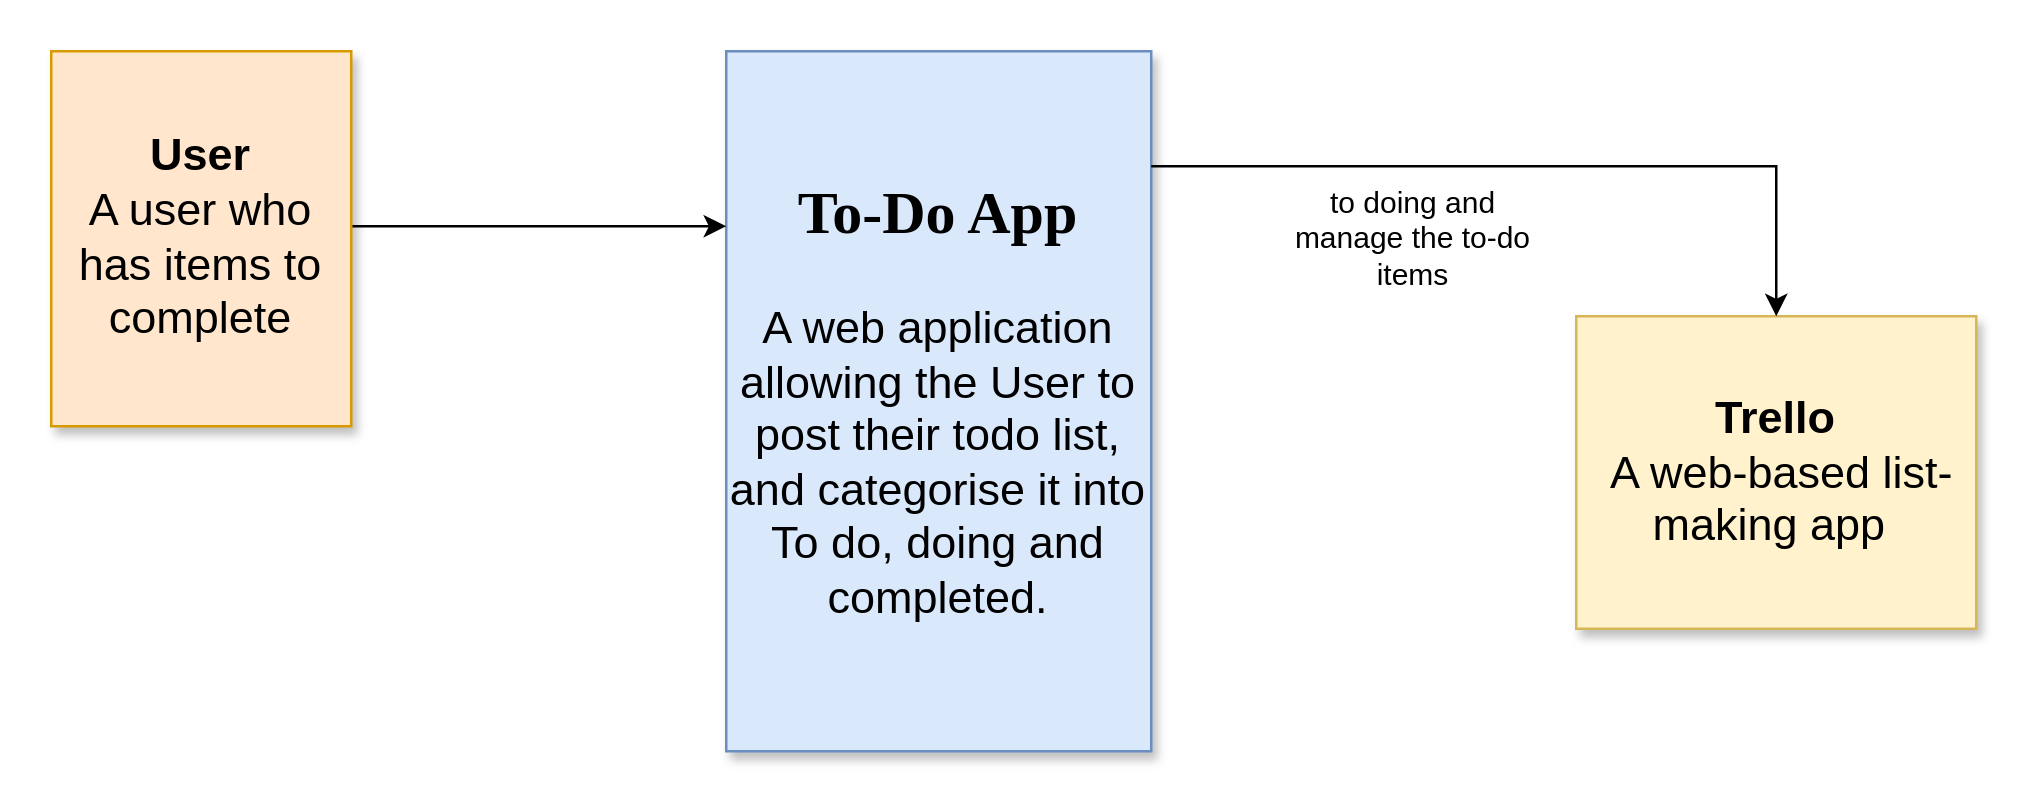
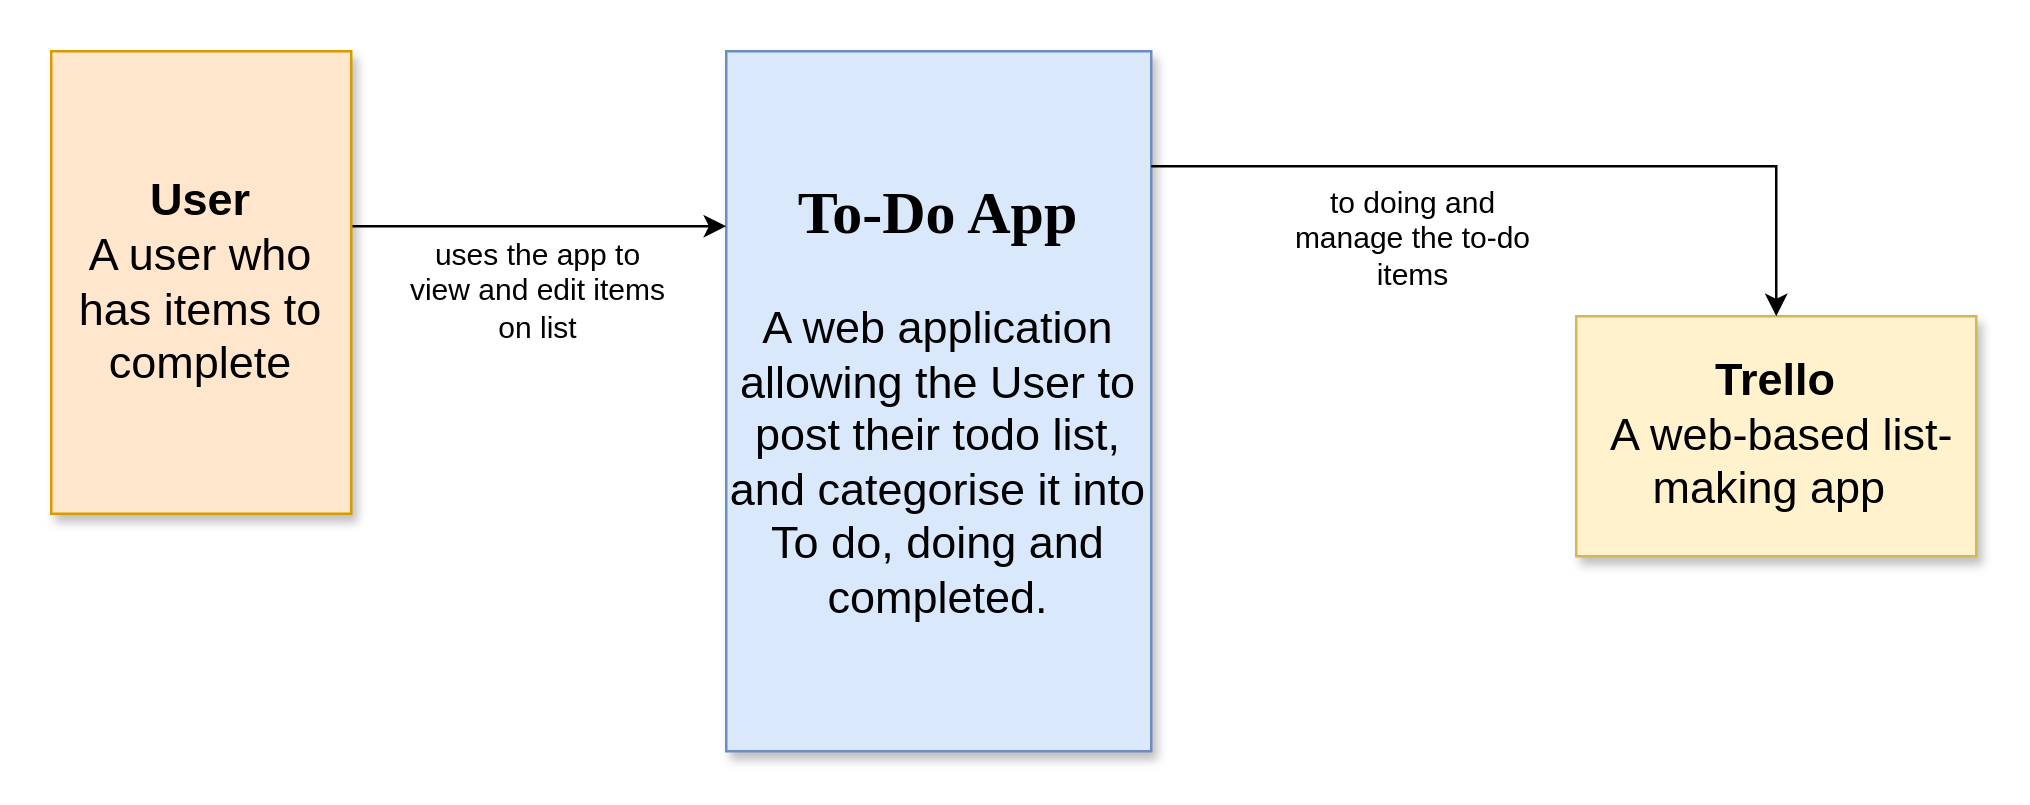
(201, 239) -> (201, 283)
none -> (539, 291)
(1776, 473) -> (1776, 436)
